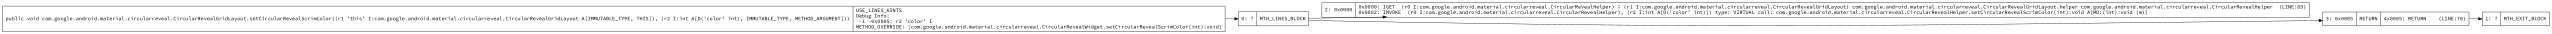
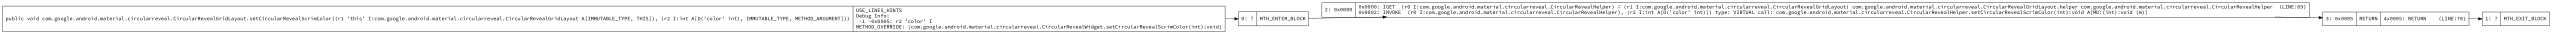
(1283, 19) -> (1283, 19)
(1814, 26) -> (2297, 17)
